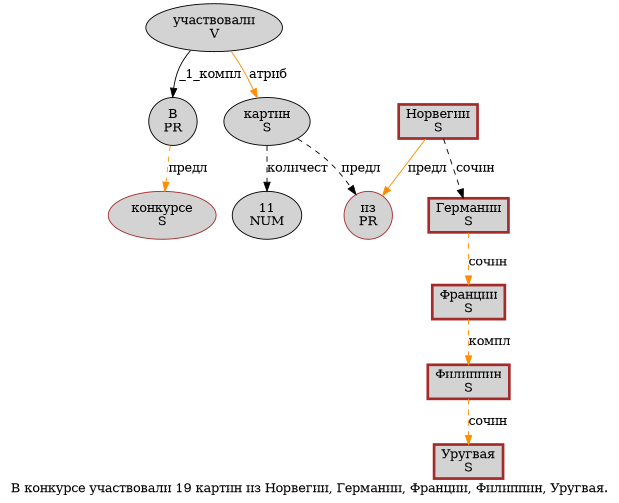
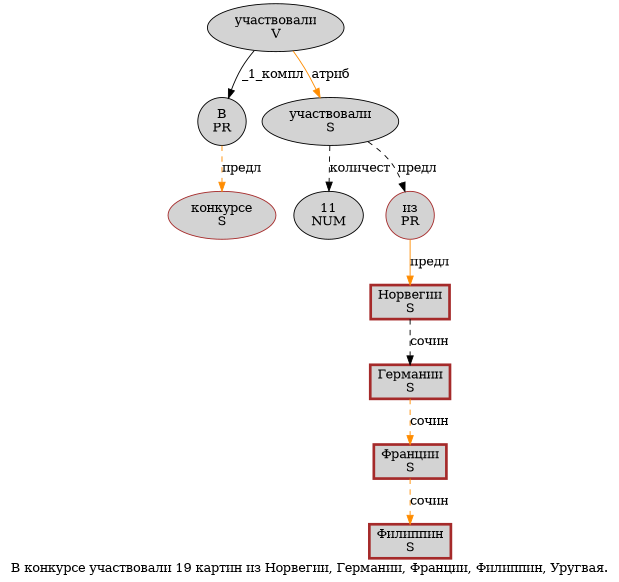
(267, 121) -> (330, 121)
(407, 163) -> (410, 258)
(490, 342) -> (429, 501)
(469, 462) -> none
